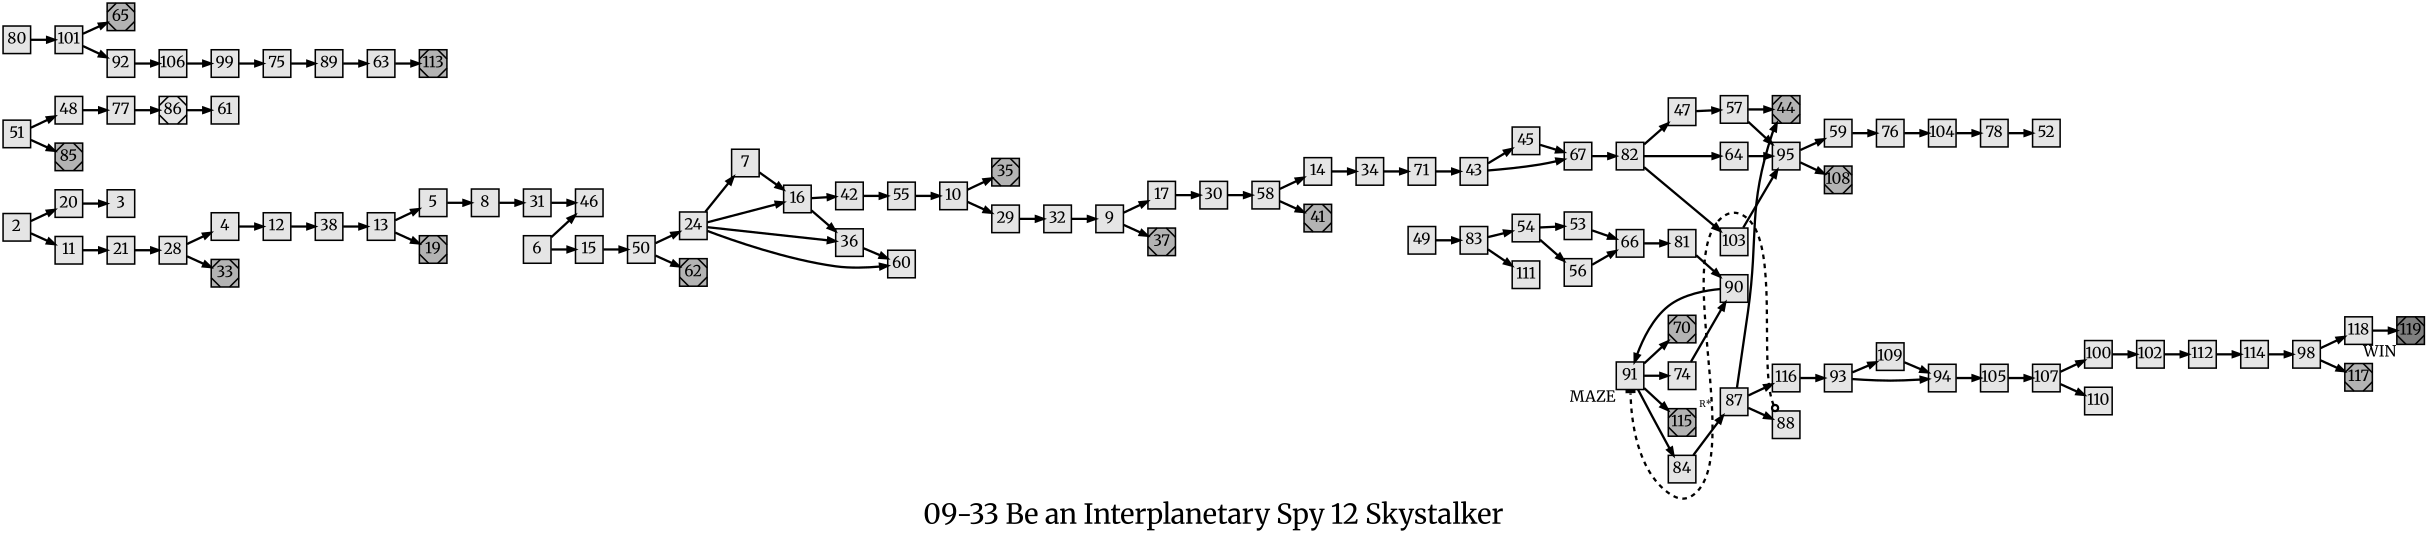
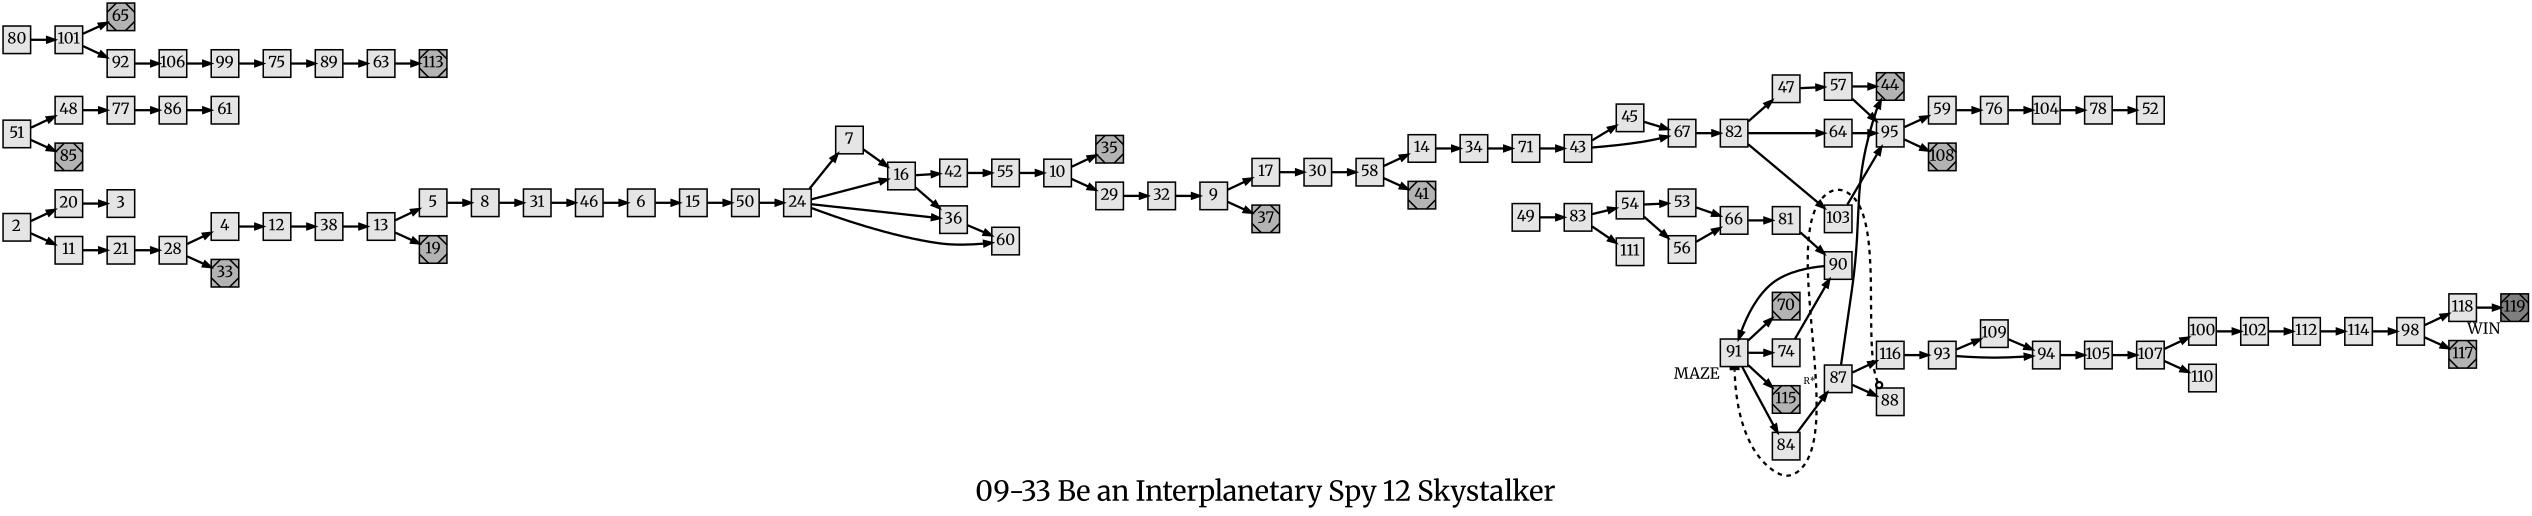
(173, 110) -> (173, 110)
(560, 229) -> (611, 203)
(693, 272) -> none
